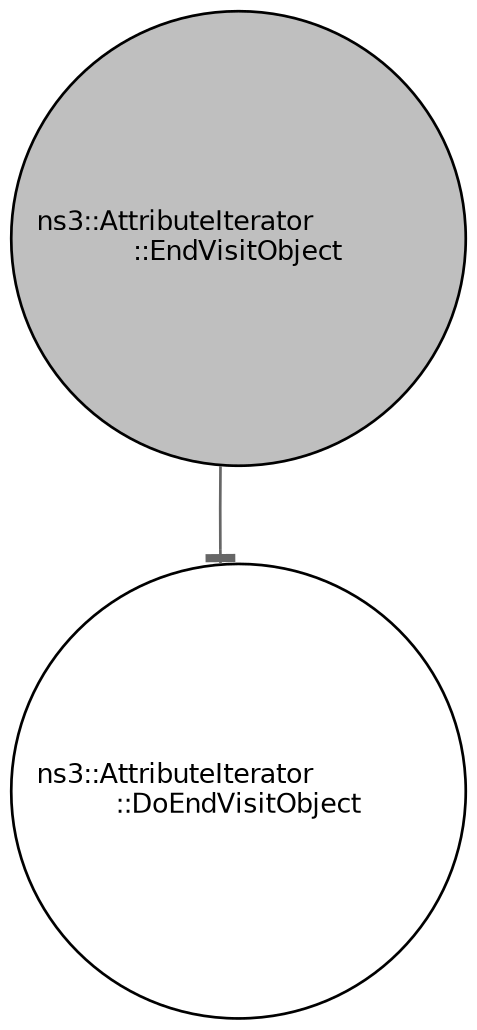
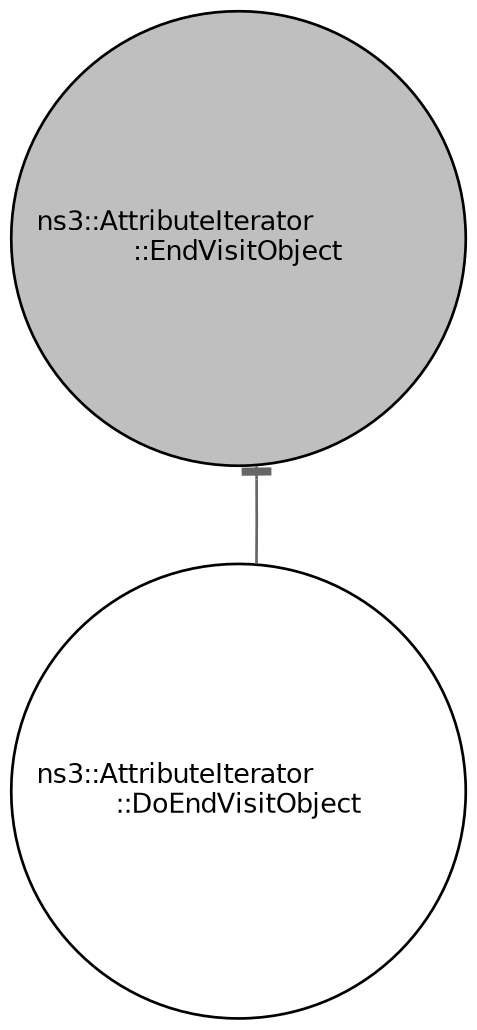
(220, 508) -> (257, 522)
